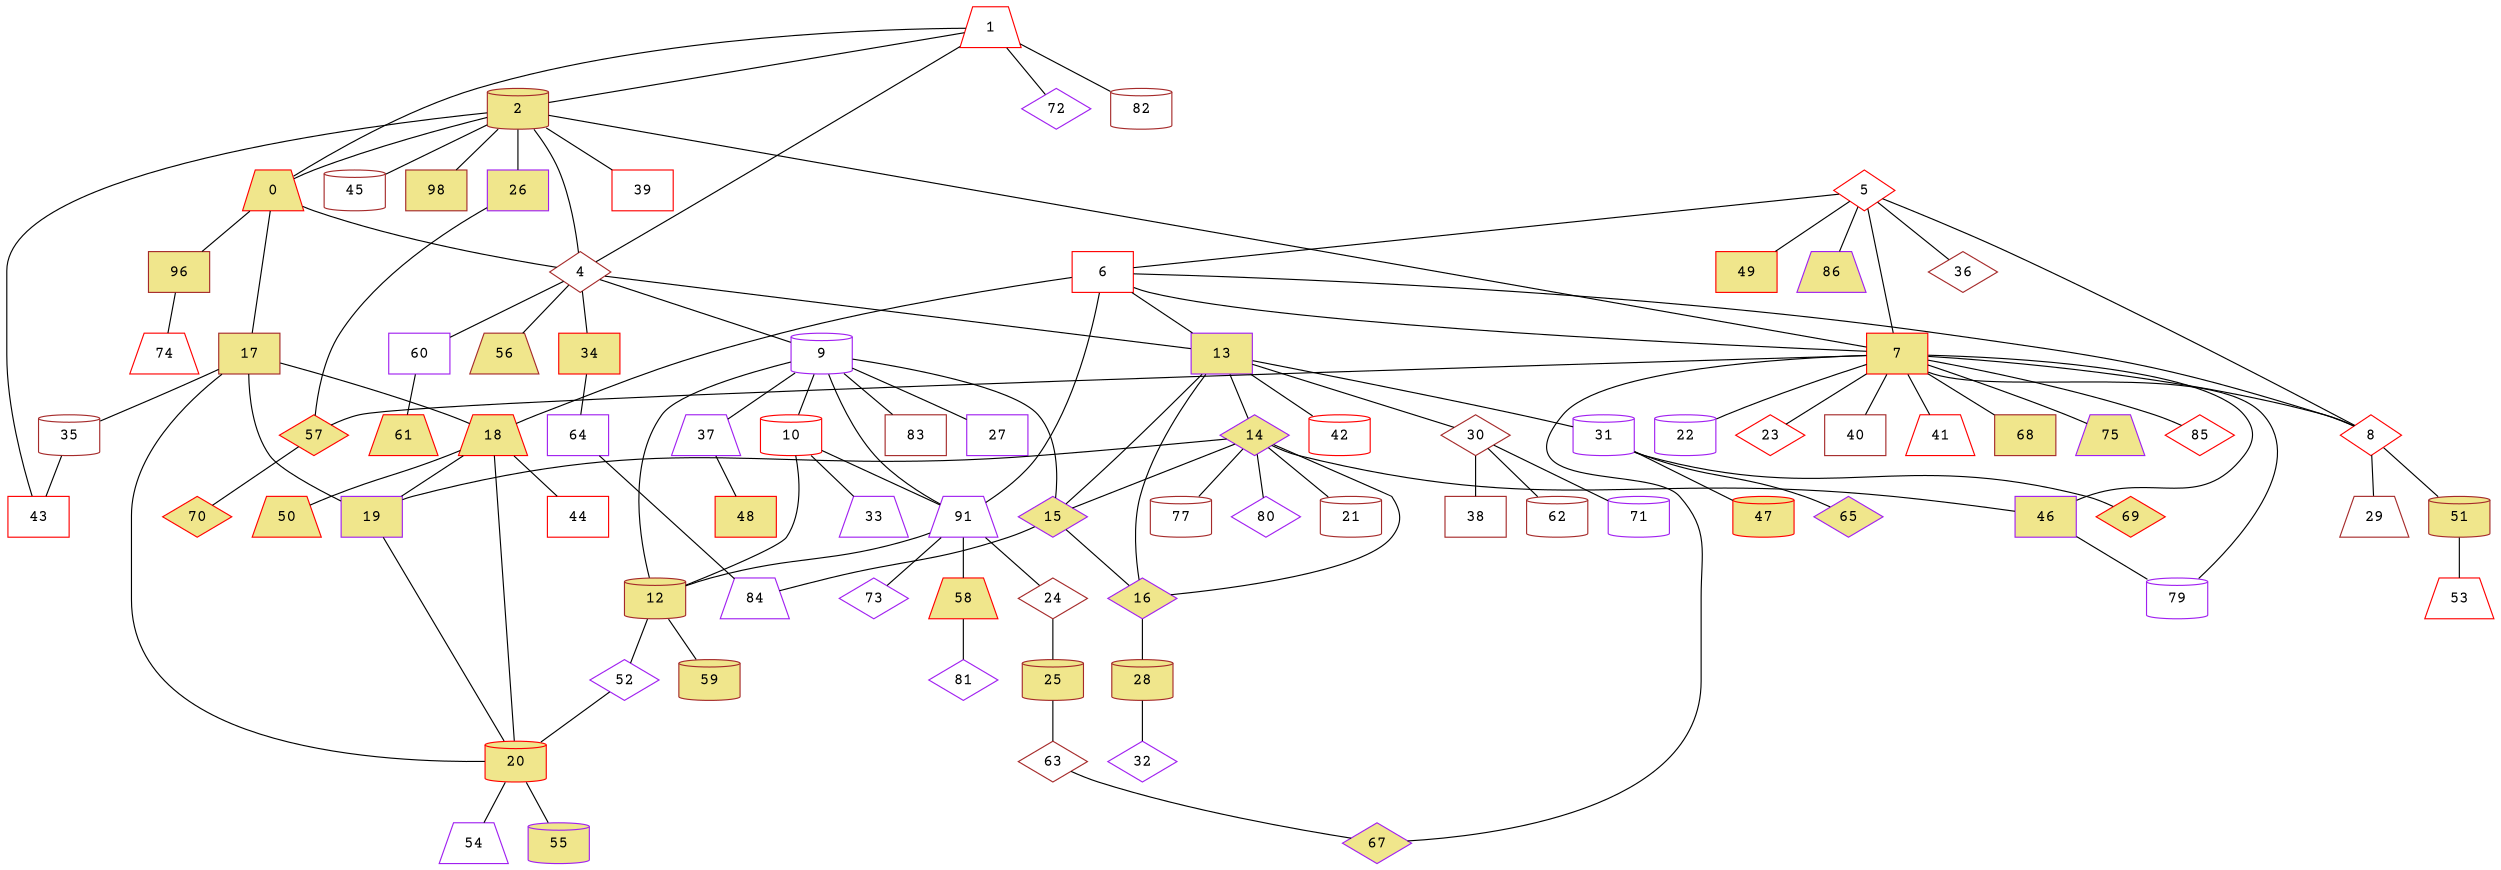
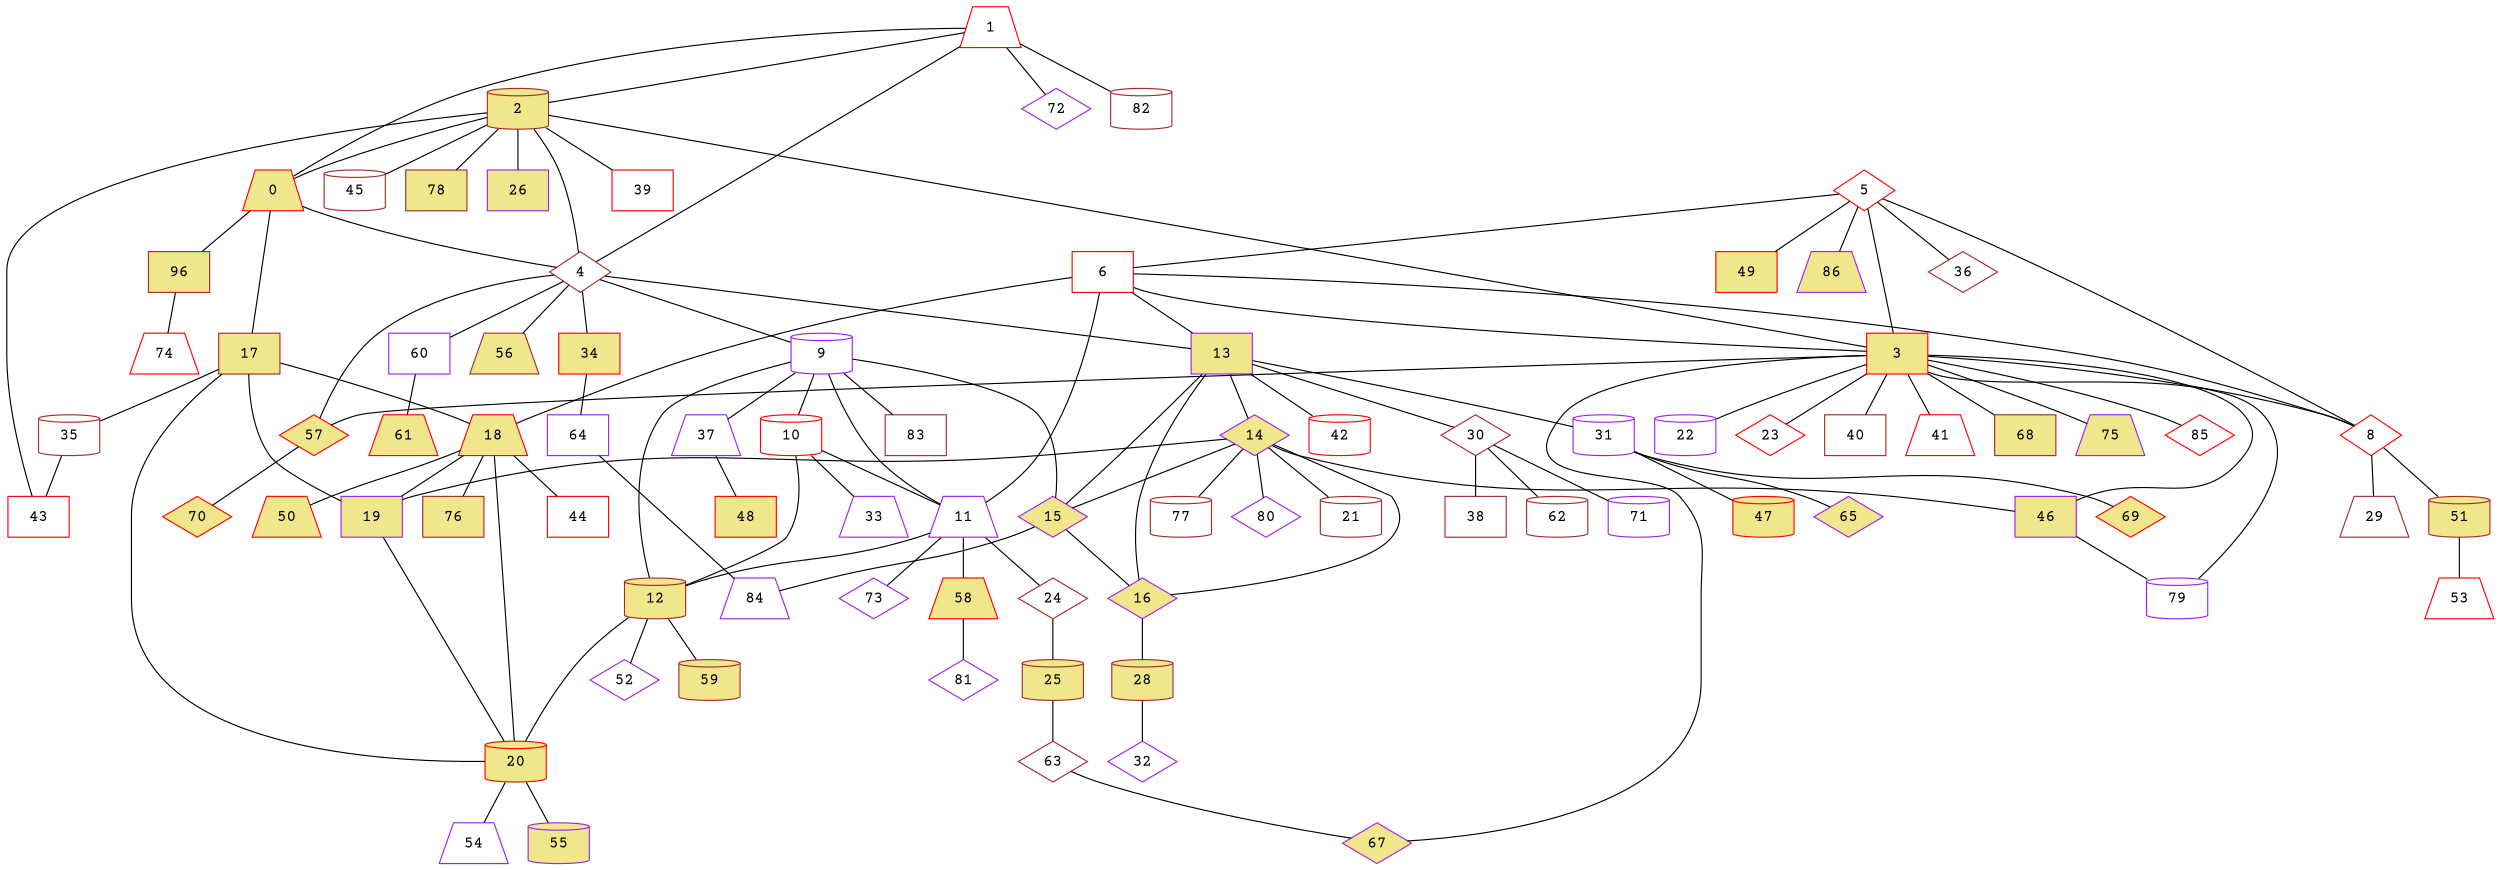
(436, 190) -> (436, 190)
(374, 291) -> (414, 312)
(1897, 354) -> (1897, 354)
(997, 435) -> none
none -> (453, 517)
(963, 517) -> (963, 517)
(575, 717) -> (569, 673)
